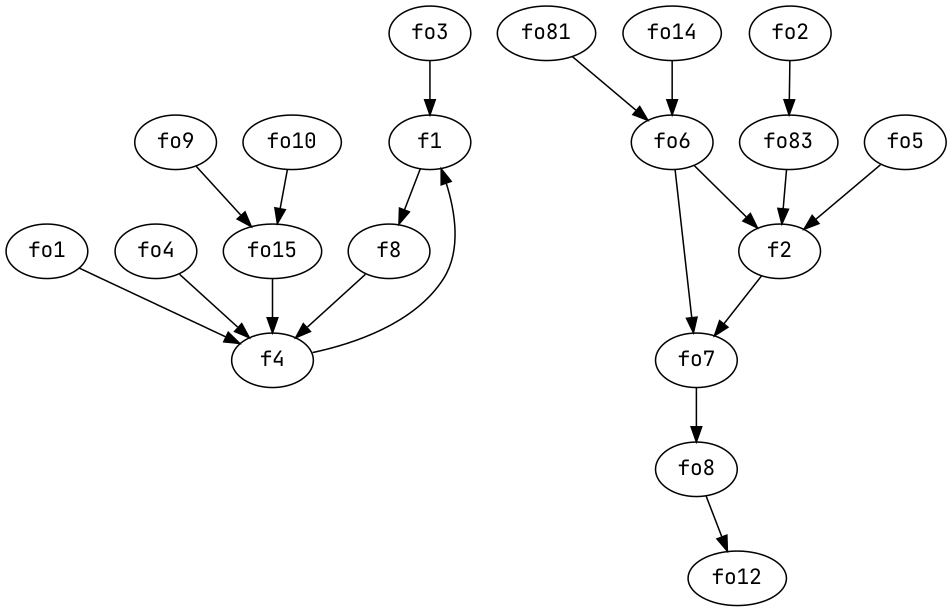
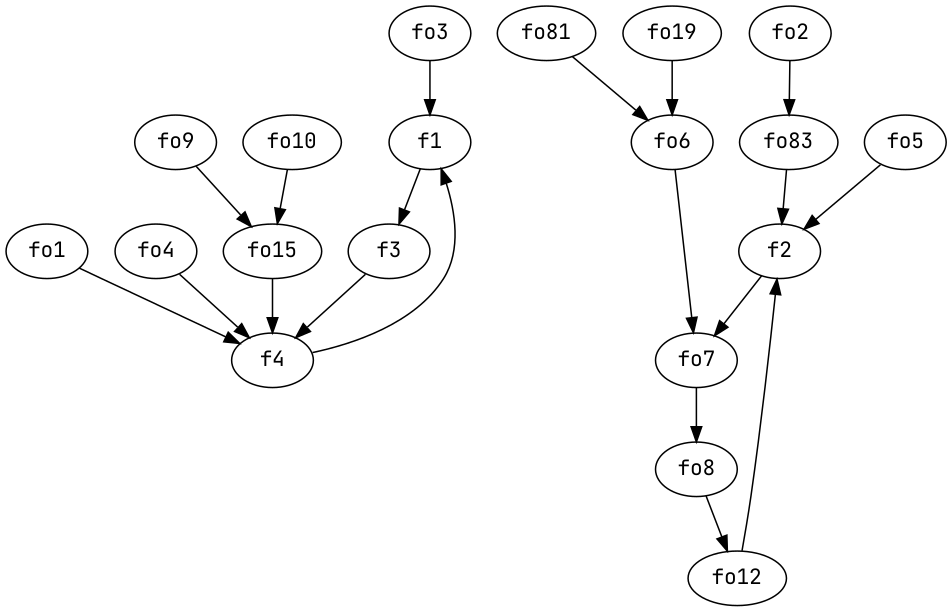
(672, 33) -> (672, 33)
(720, 191) -> (761, 423)
(389, 251) -> (389, 251)
